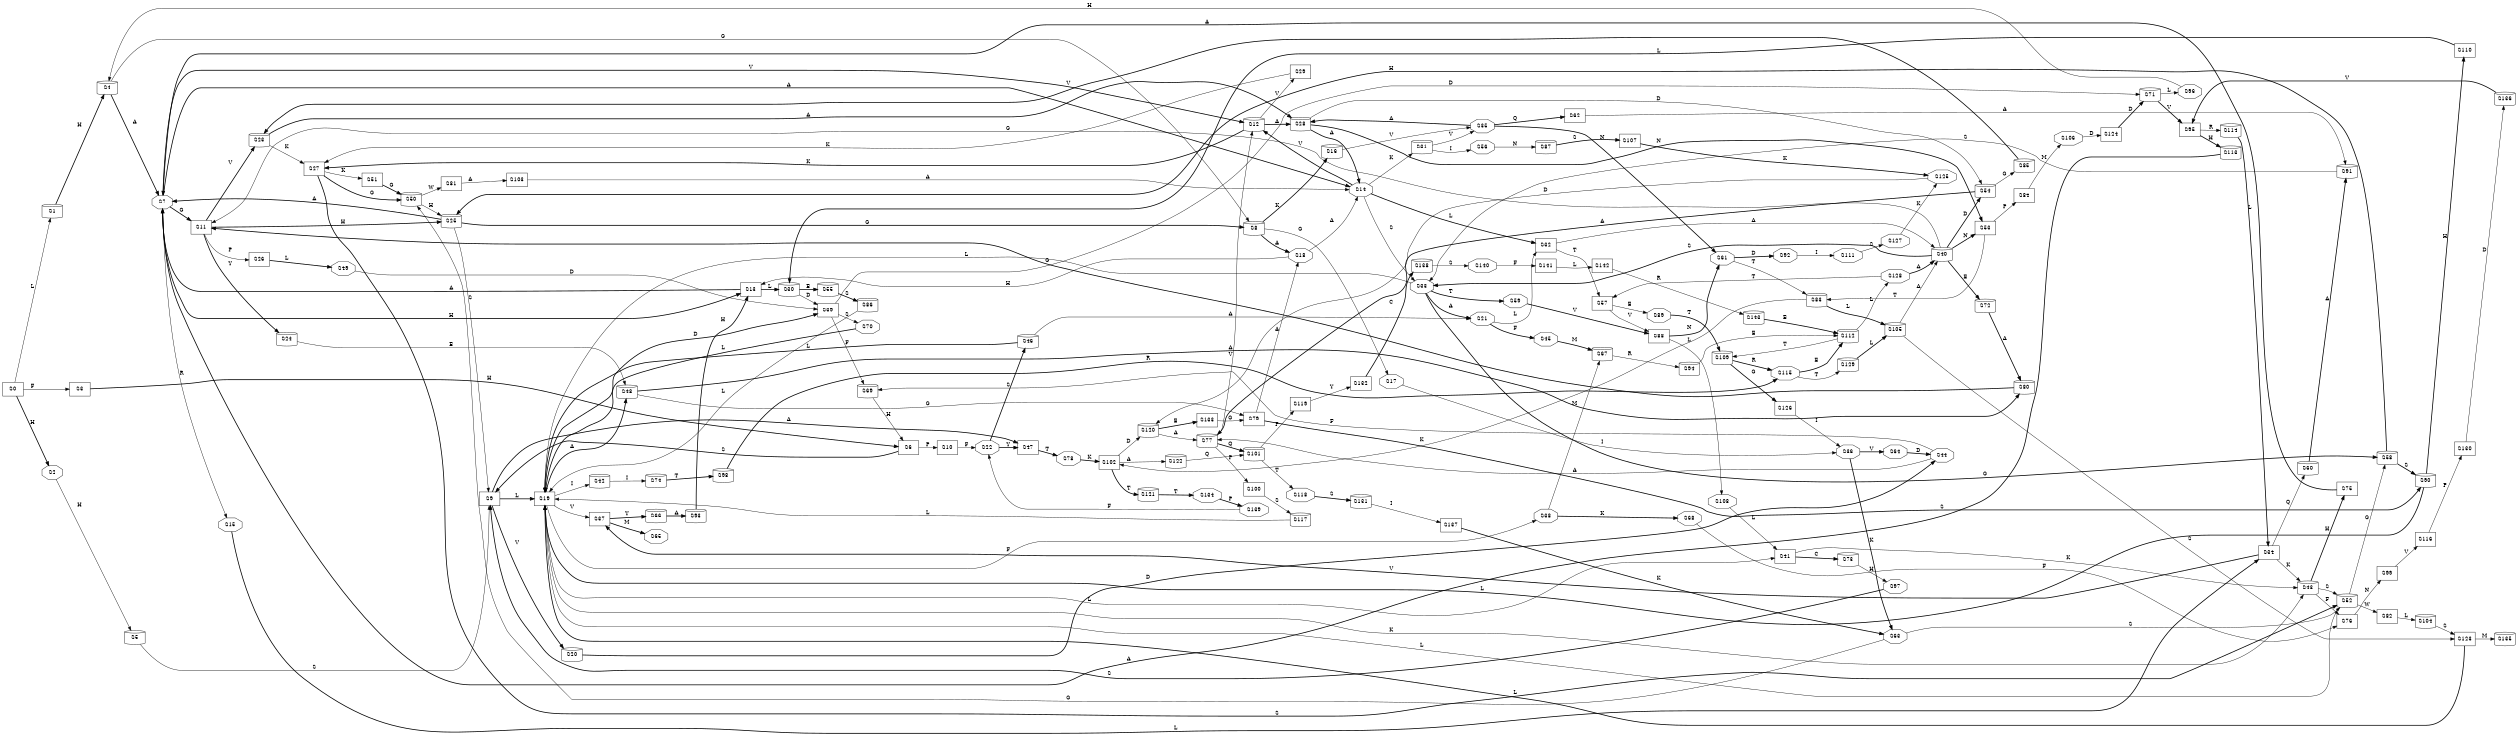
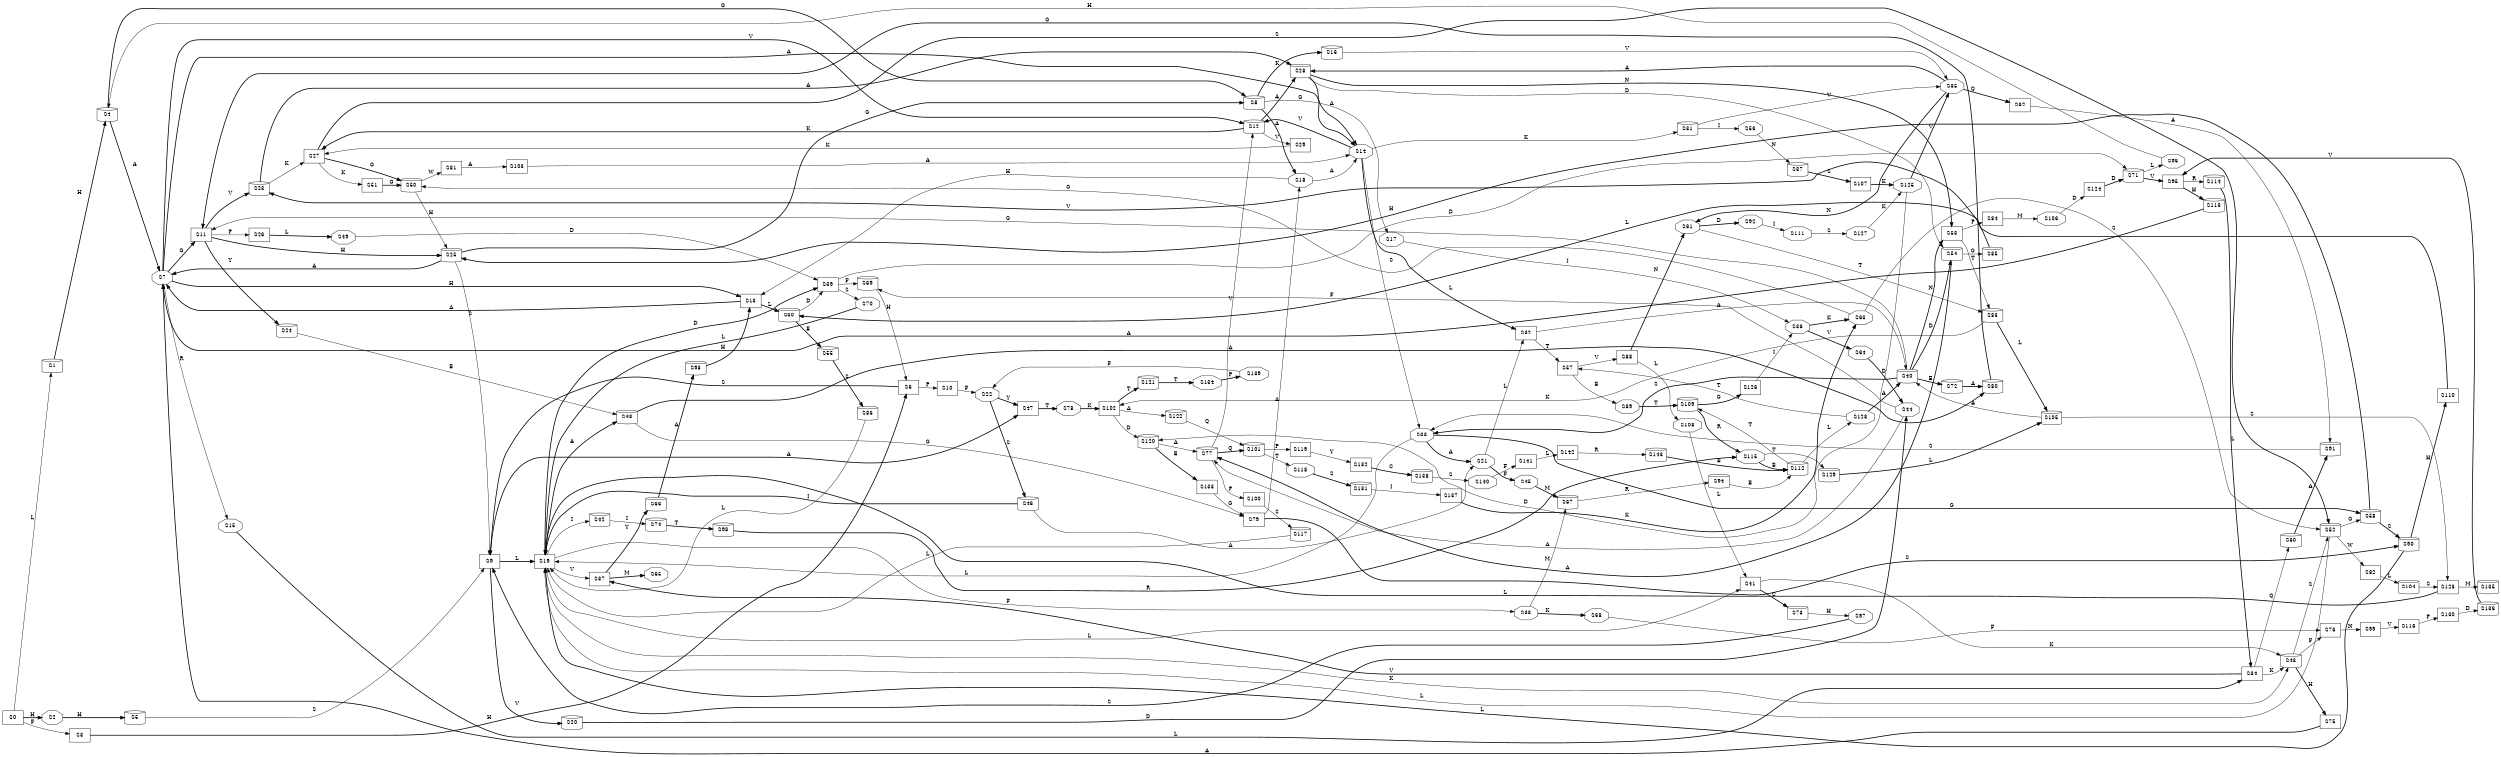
(708, 39) -> (648, 9)
none -> (1929, 138)
(1515, 301) -> none
(808, 346) -> (808, 497)
(93, 553) -> (92, 718)
